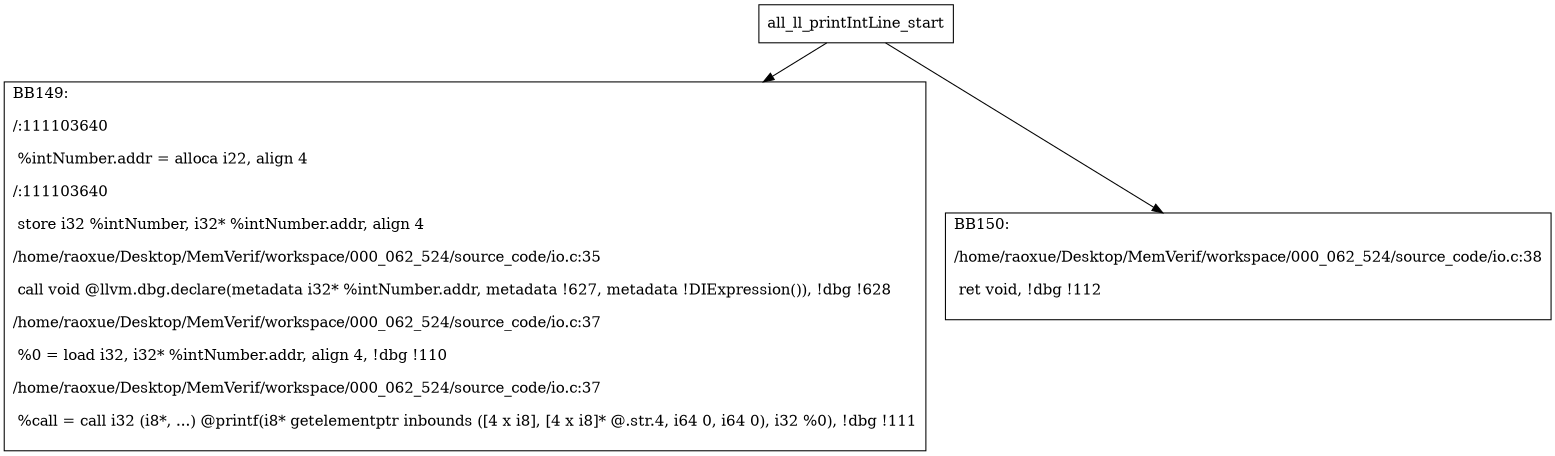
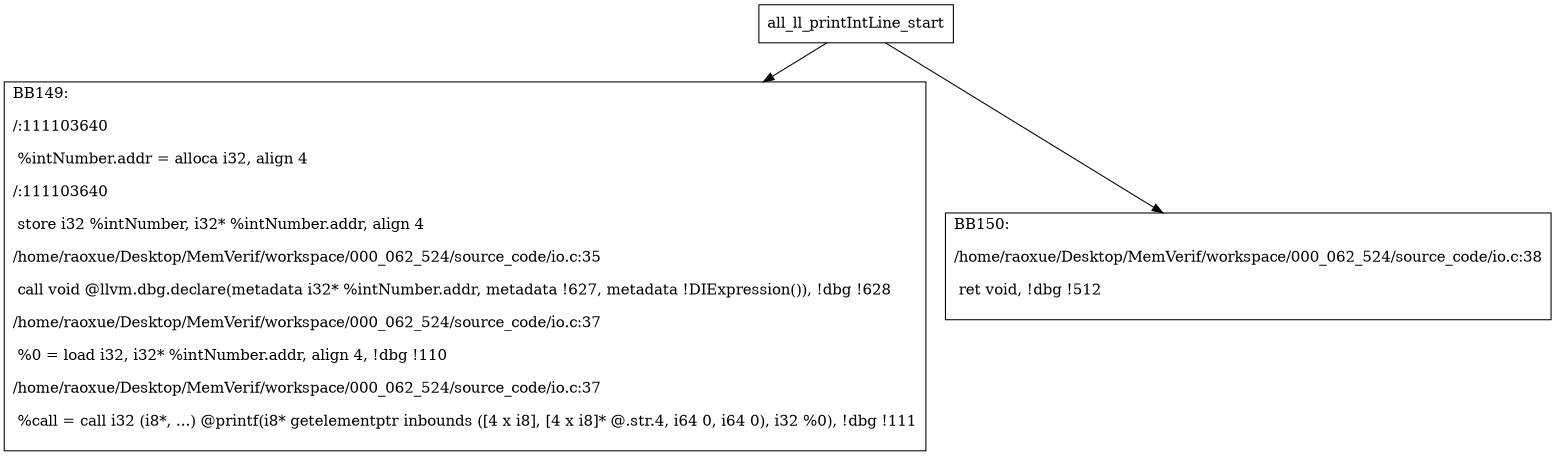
(161, 159) -> (161, 159)
(1028, 290) -> (1028, 290)
